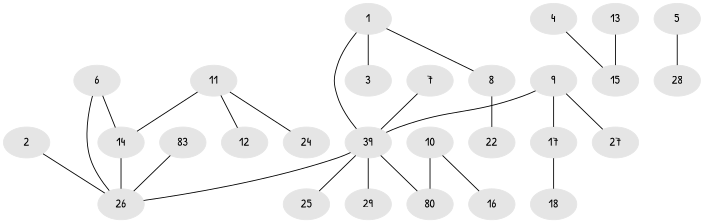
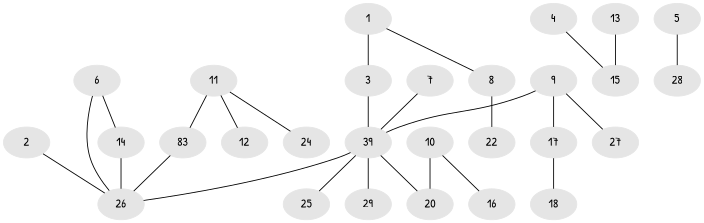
(334, 81) -> (368, 112)
(167, 112) -> (198, 112)
(430, 204) -> (430, 204)
